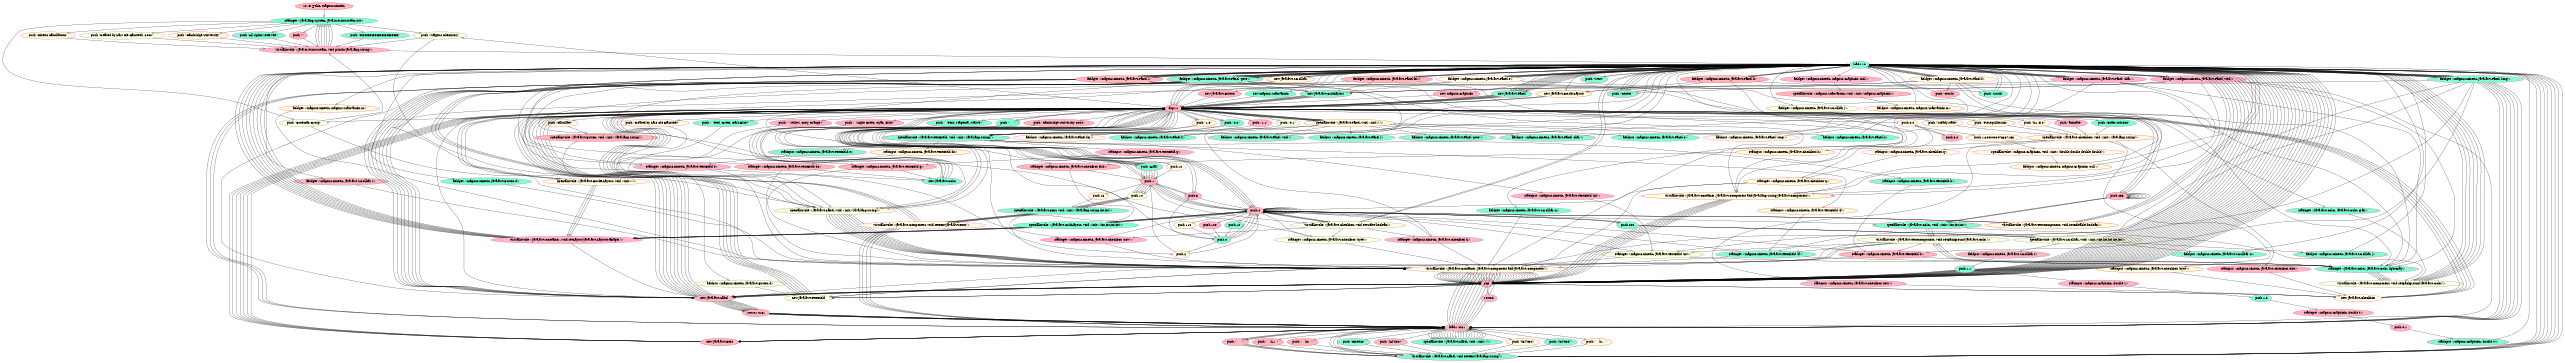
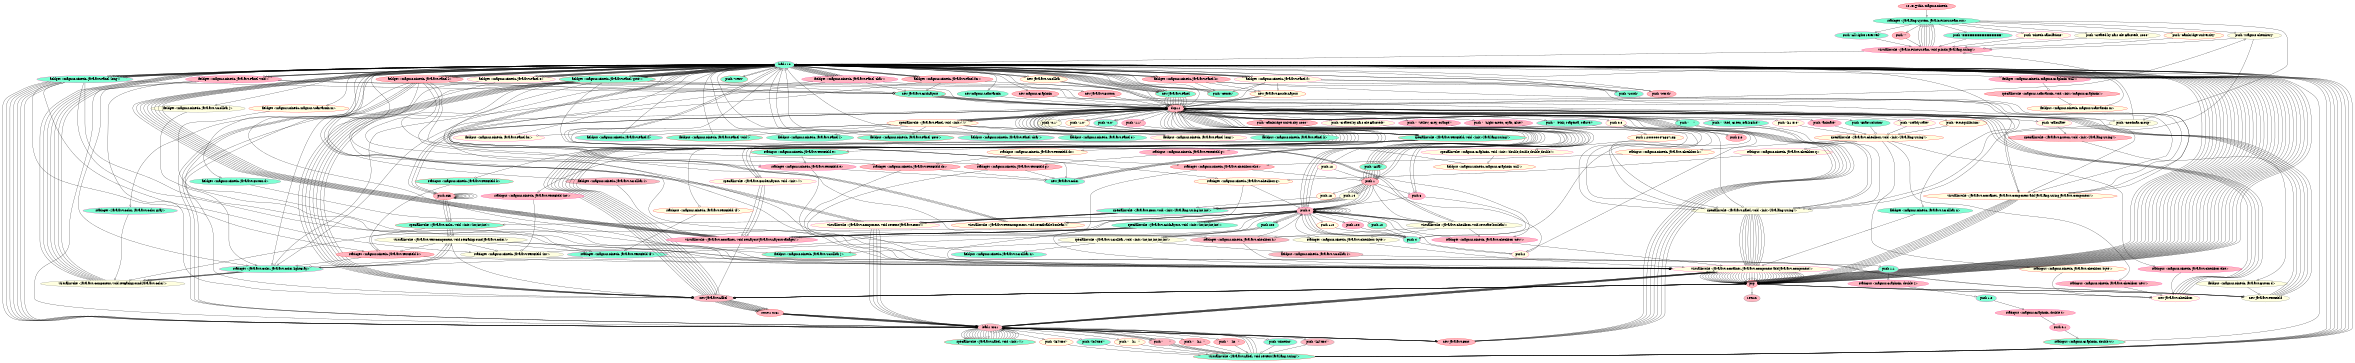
(1173, 189) -> none
